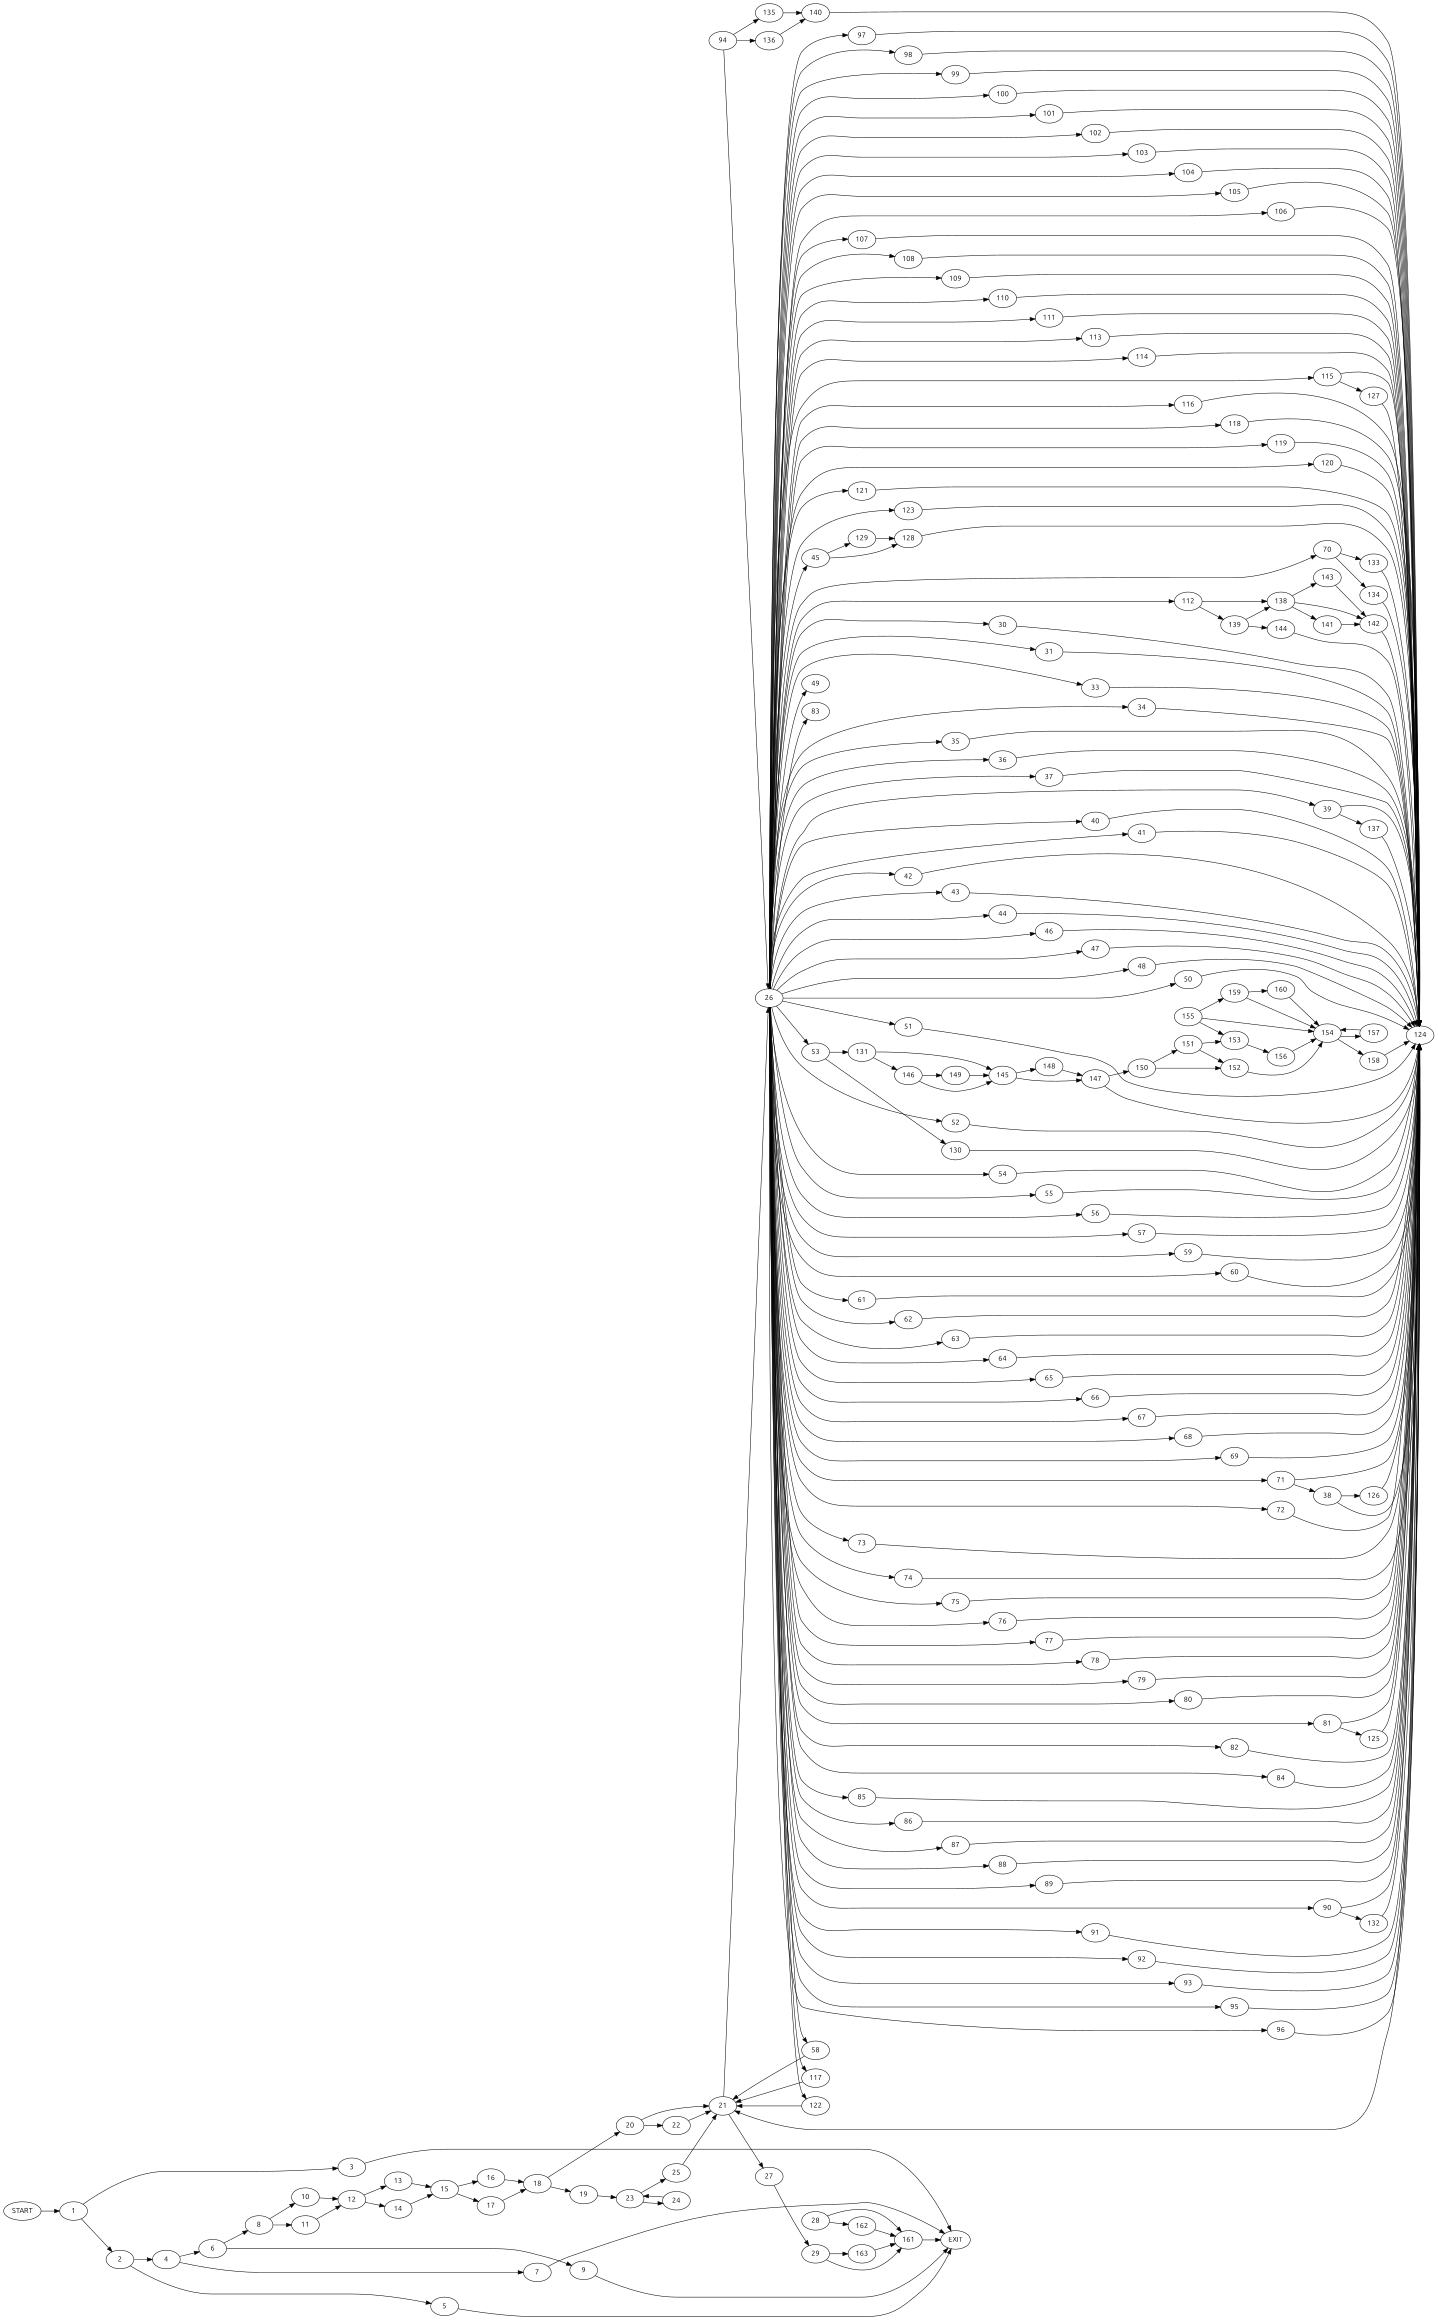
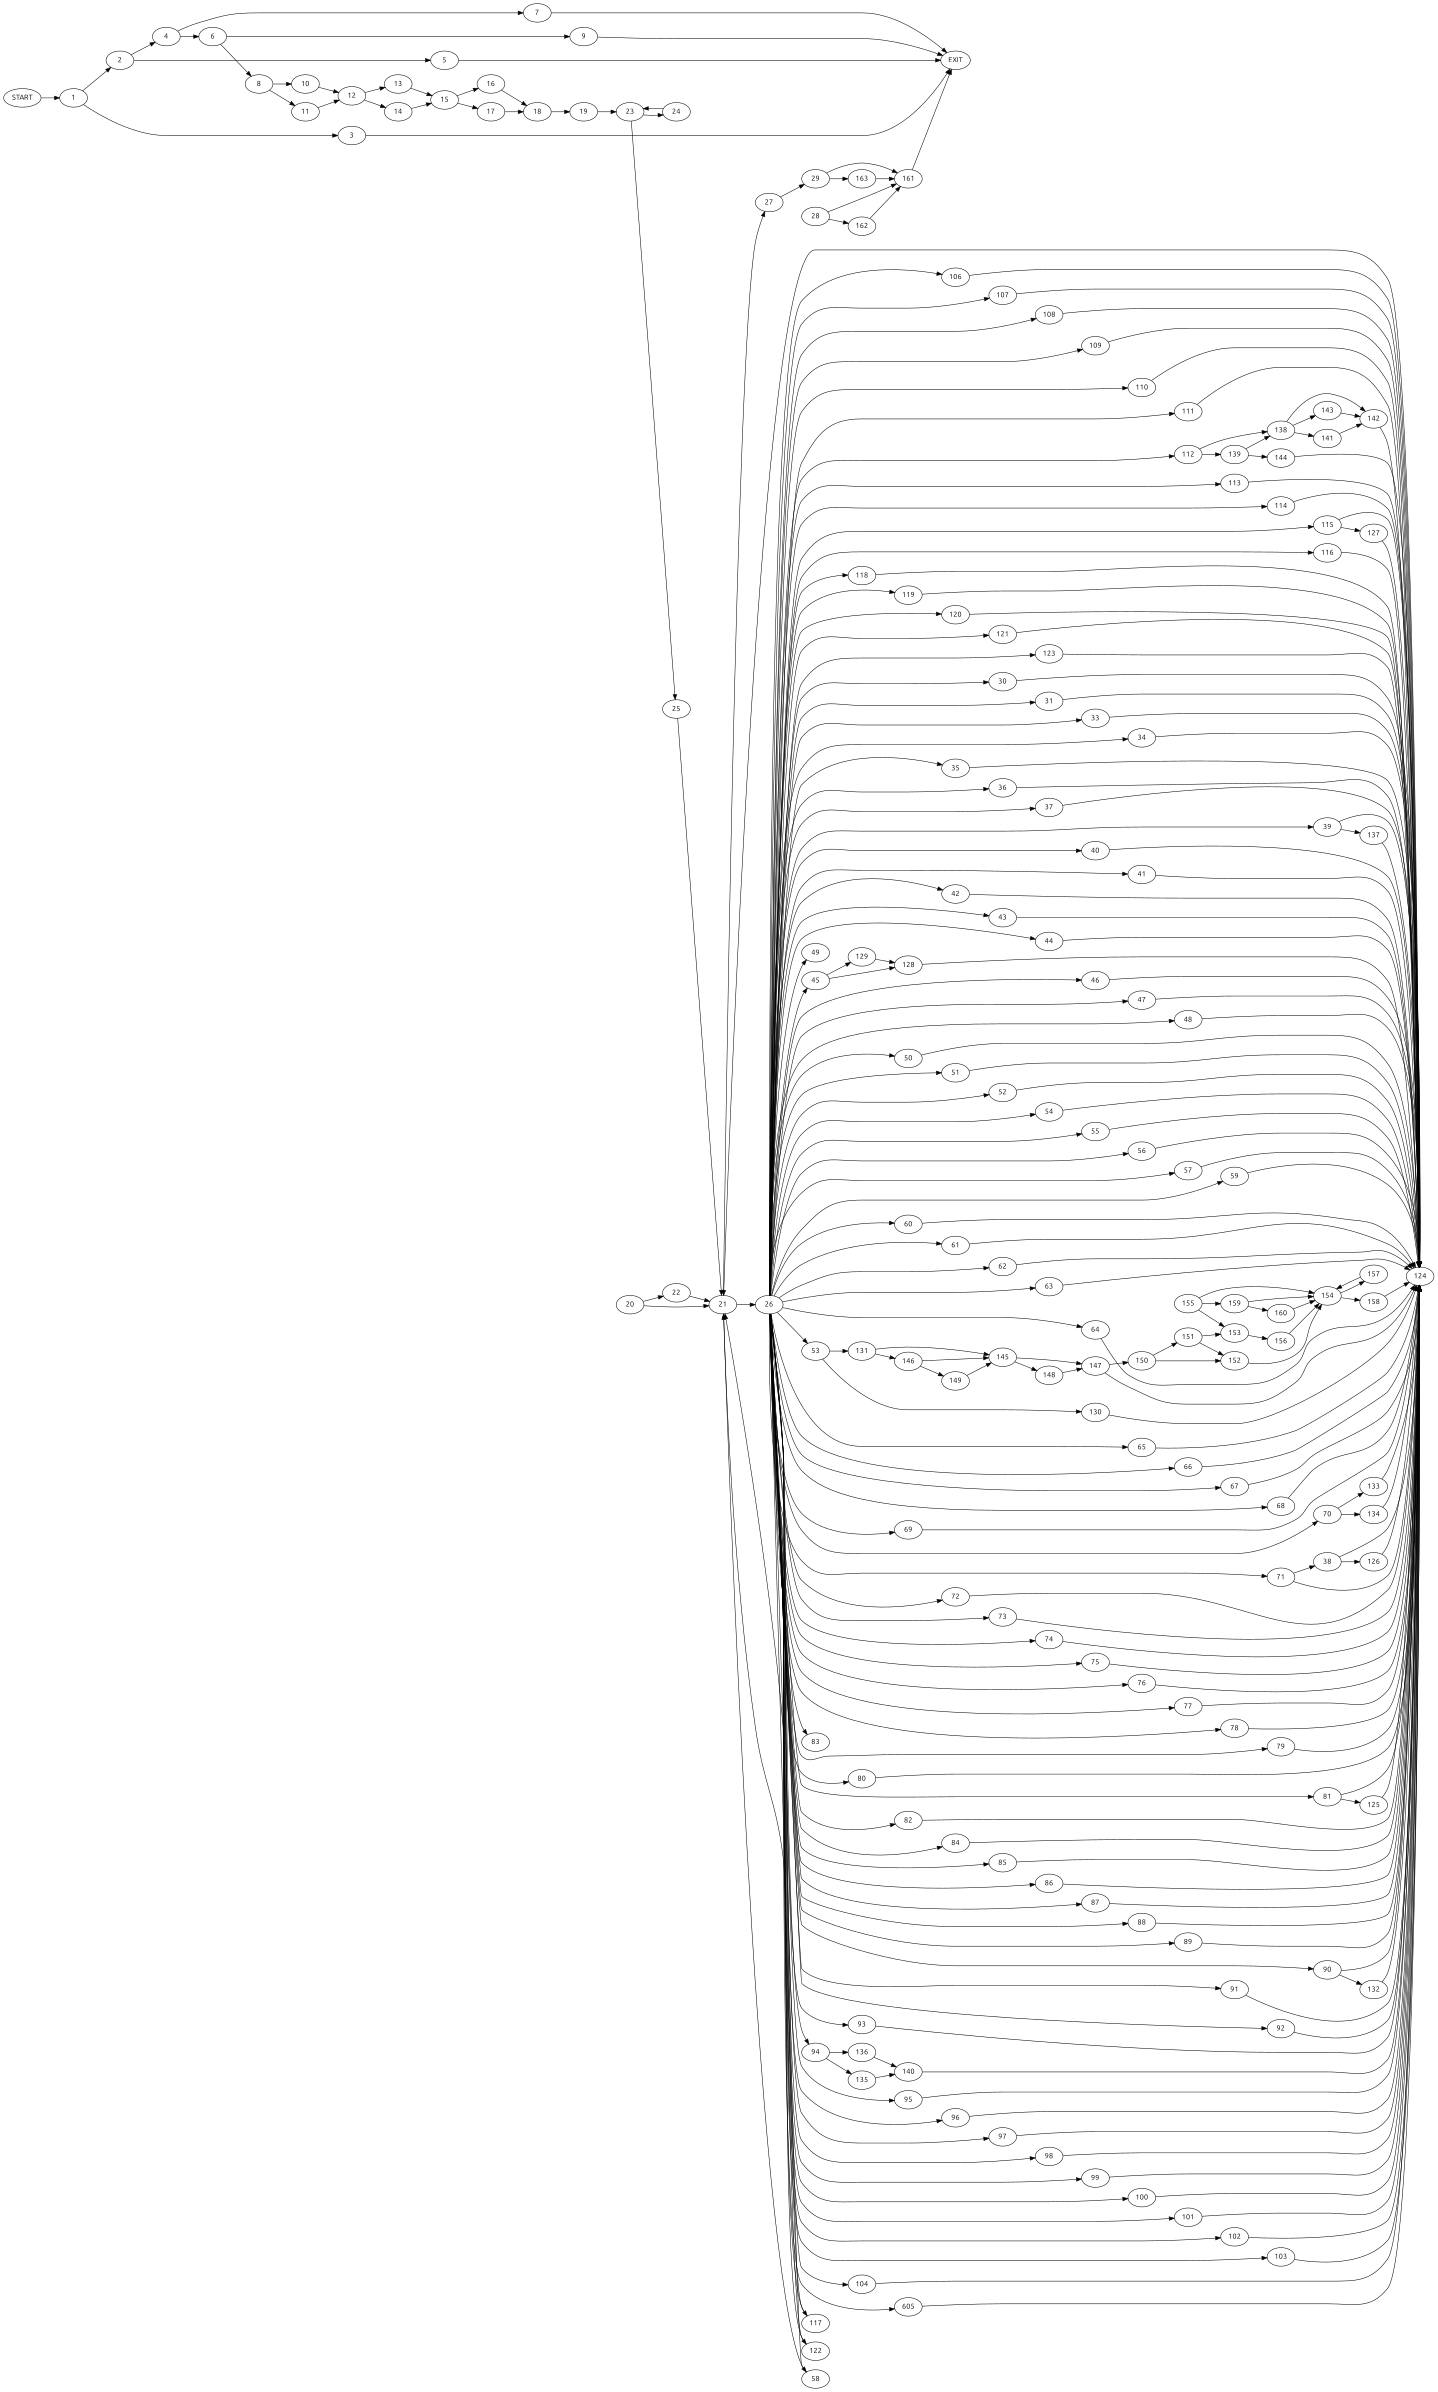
(1235, 192) -> (908, 2307)
(746, 517) -> (786, 1677)
(581, 2156) -> none
